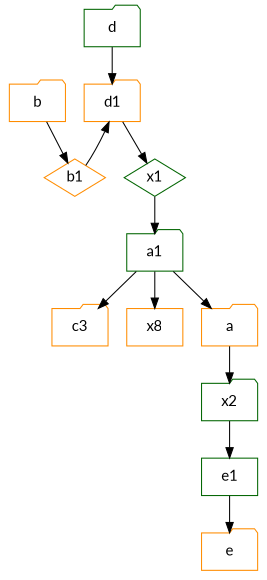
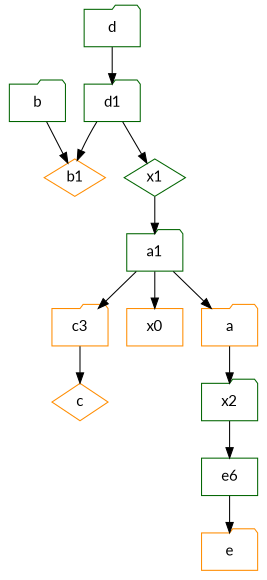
(37, 103) -> (37, 103)
(112, 103) -> (112, 103)
(96, 149) -> (89, 136)
(155, 327) -> (155, 327)
none -> (80, 402)
(230, 477) -> (230, 477)
